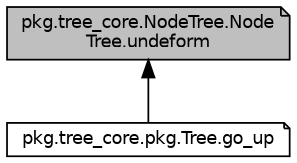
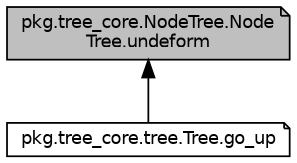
(148, 140) -> (148, 140)
